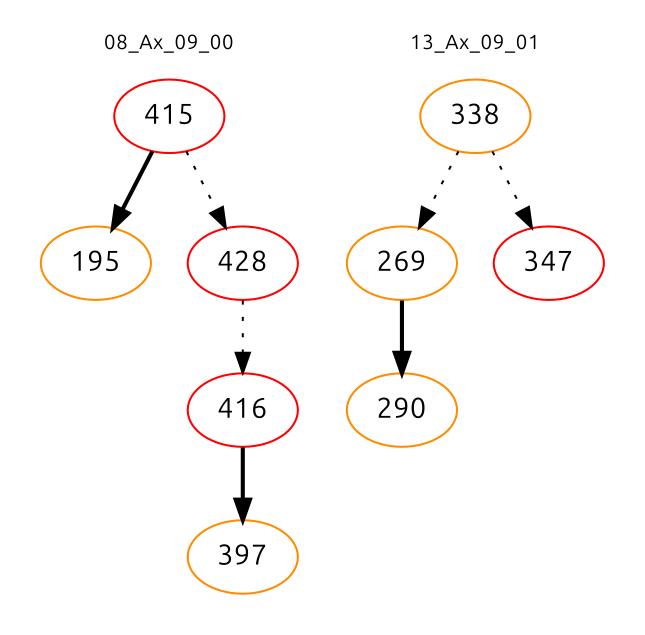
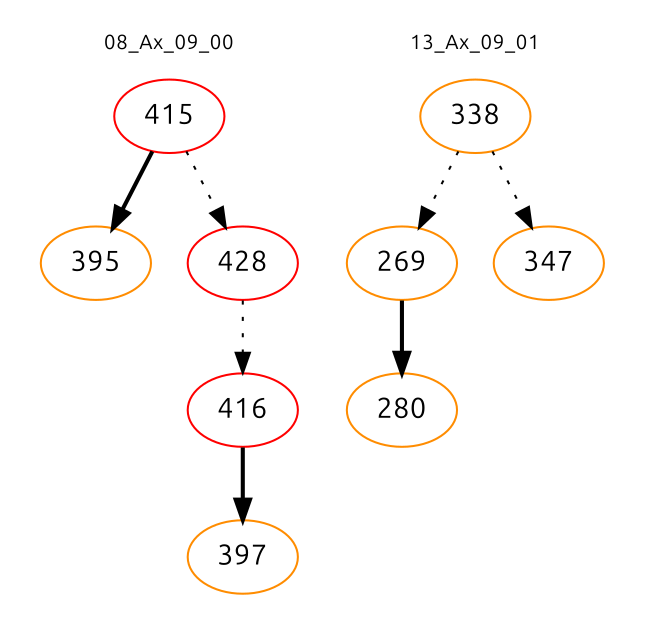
(96, 263) -> (96, 263)
(549, 263) -> (549, 263)
(402, 410) -> (402, 410)
